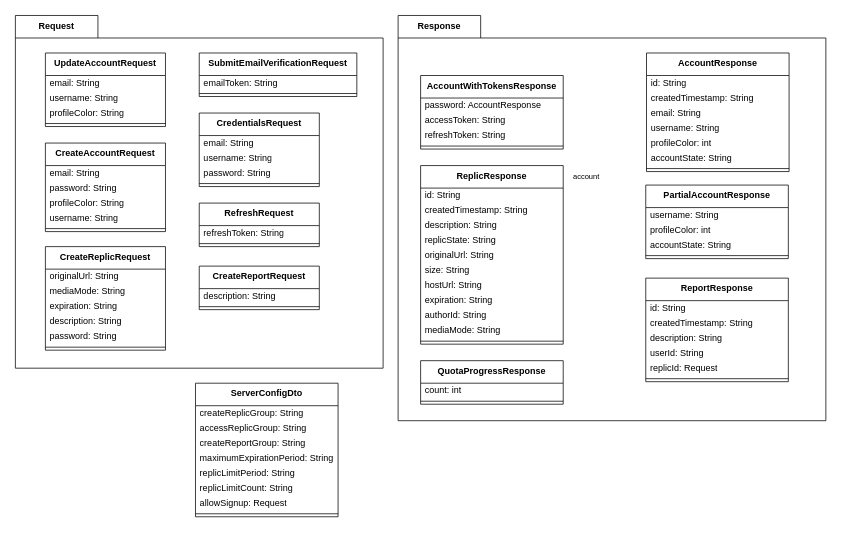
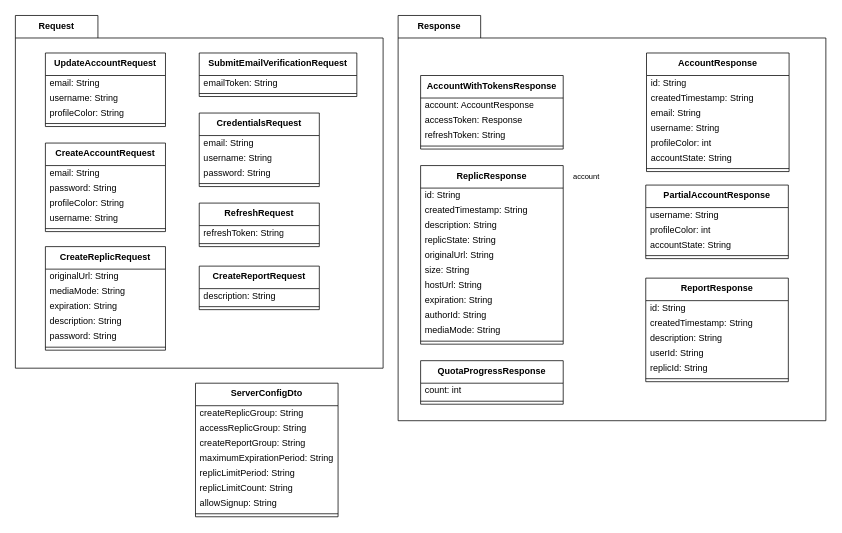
(486, 105) -> (483, 105)
(469, 120) -> (475, 120)
(688, 368) -> (684, 368)
(244, 503) -> (241, 503)
